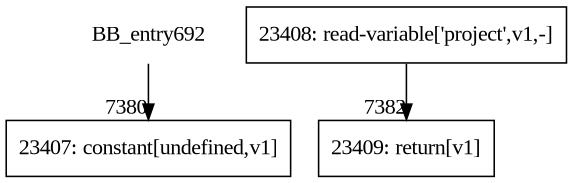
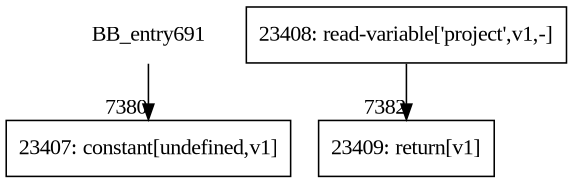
(148, 35) -> (148, 35)
